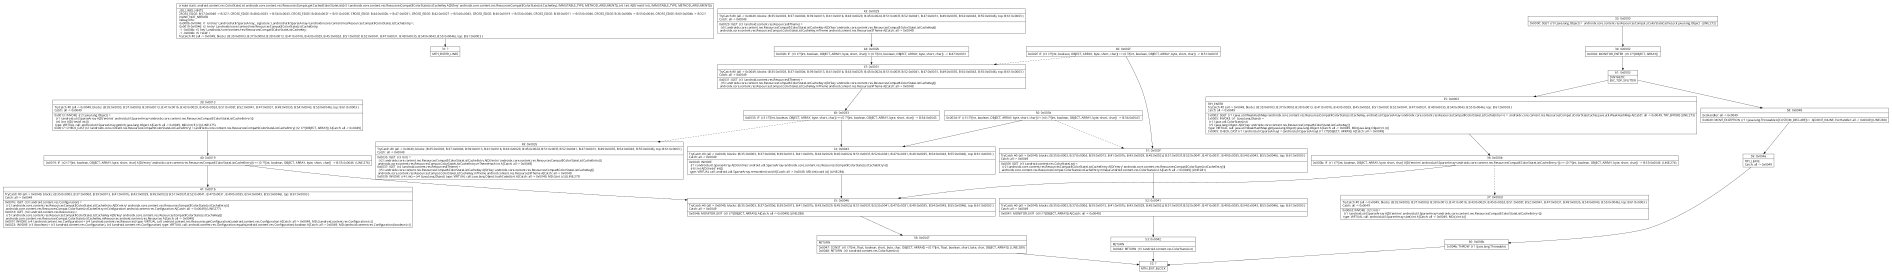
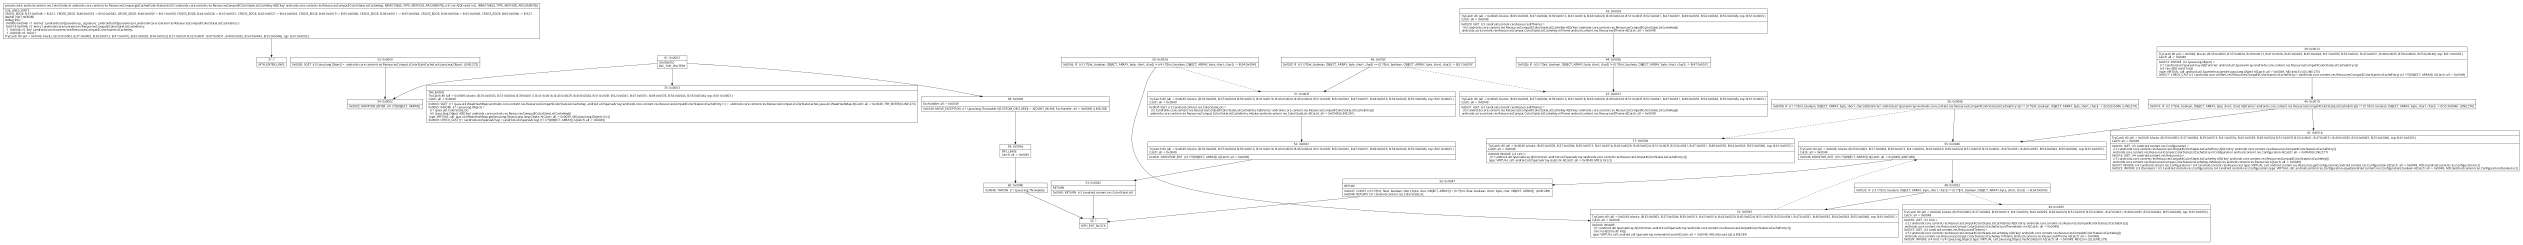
(1623, 62) -> (525, 74)
(854, 99) -> (1952, 170)
(1479, 144) -> none
(841, 185) -> (1844, 182)
